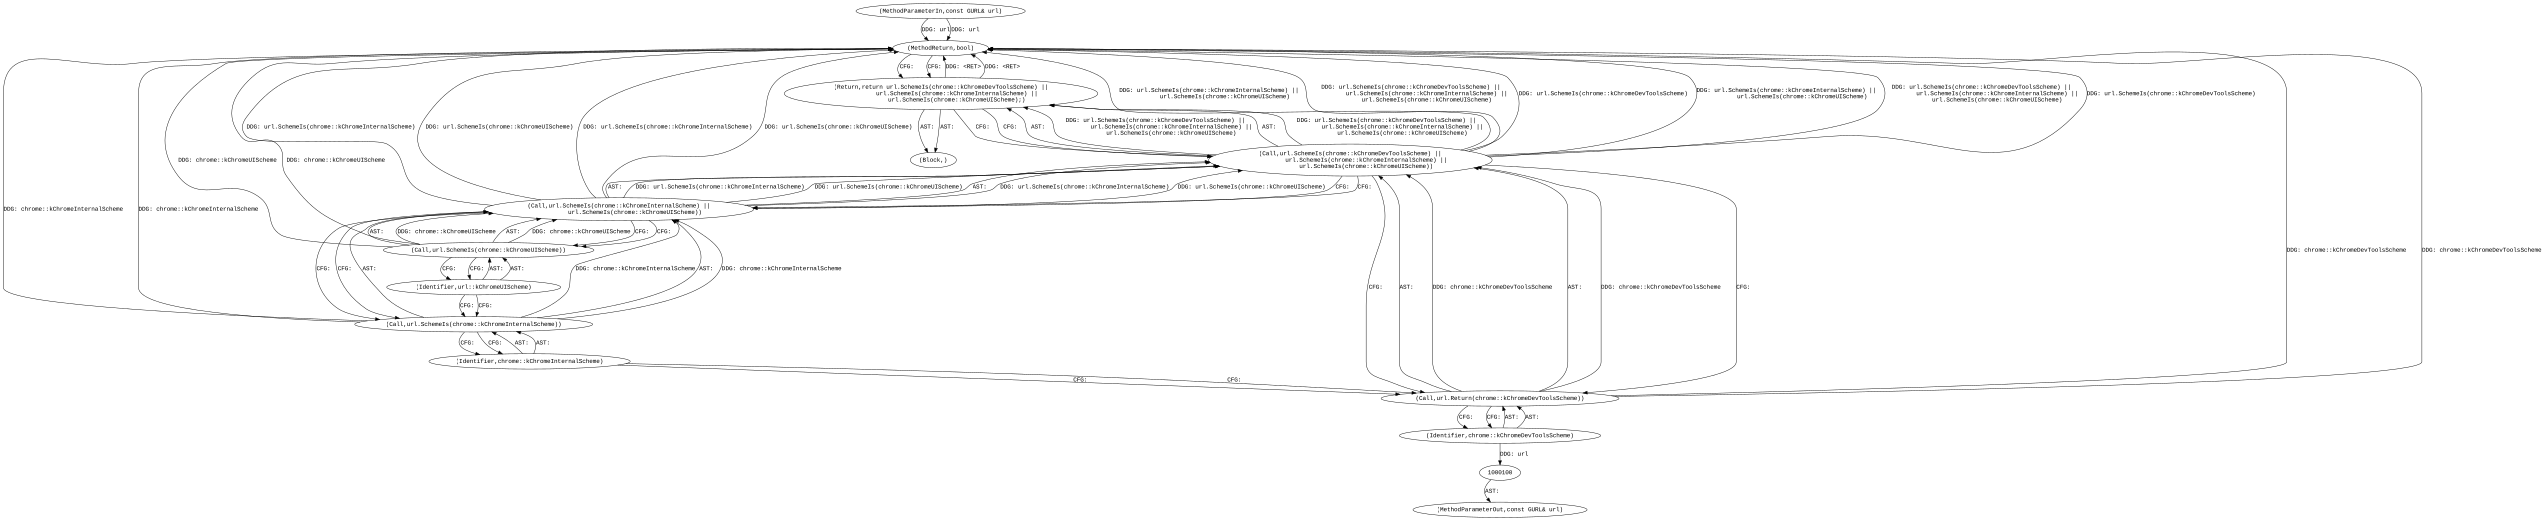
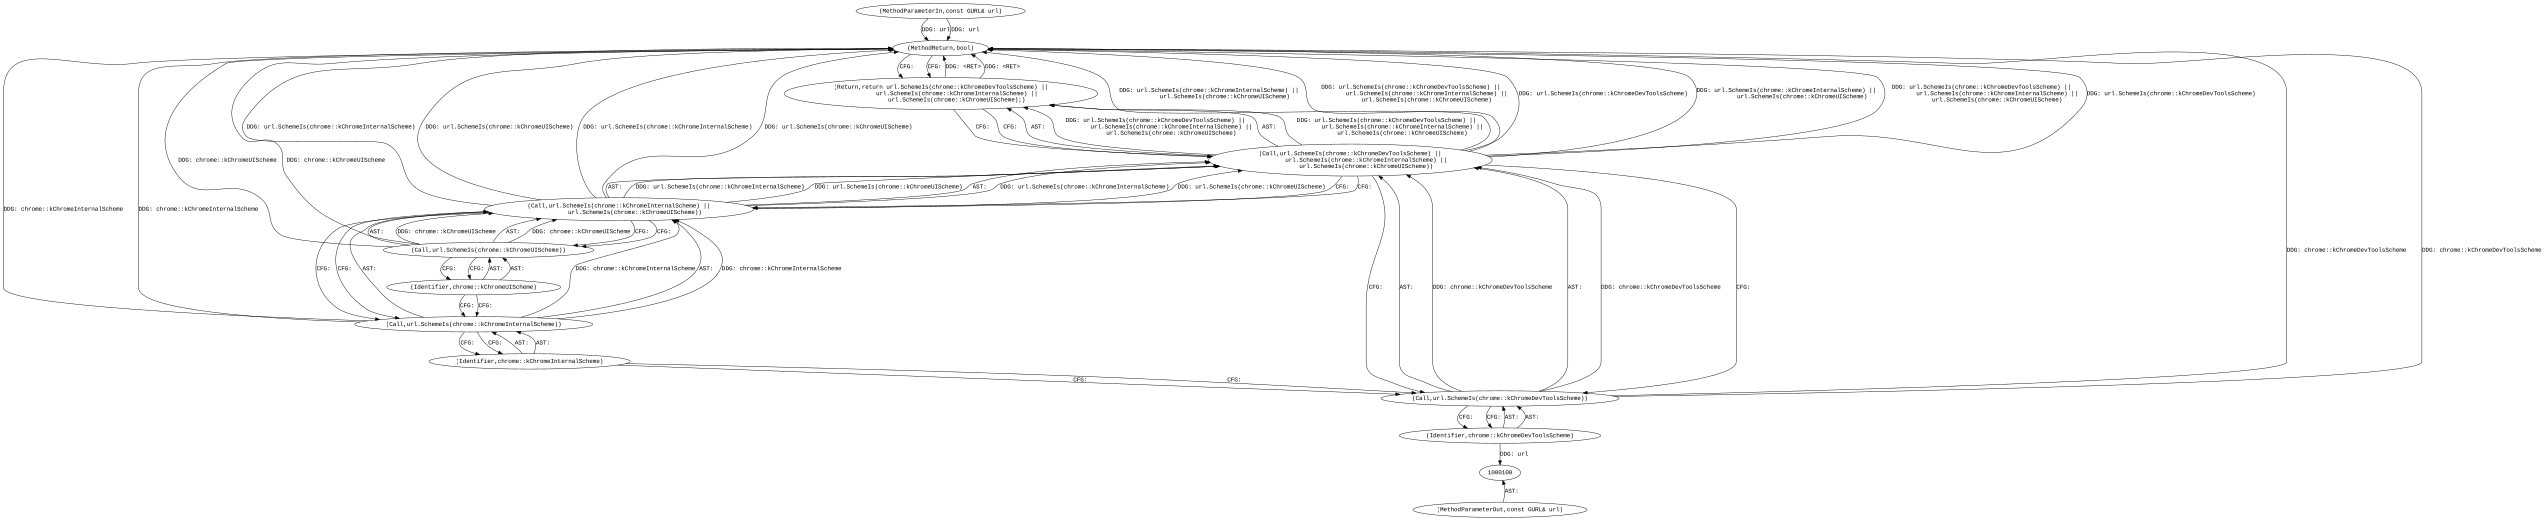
(933, 160) -> none
(474, 287) -> (474, 287)
(1500, 399) -> (1500, 399)
(1485, 489) -> (1505, 493)
